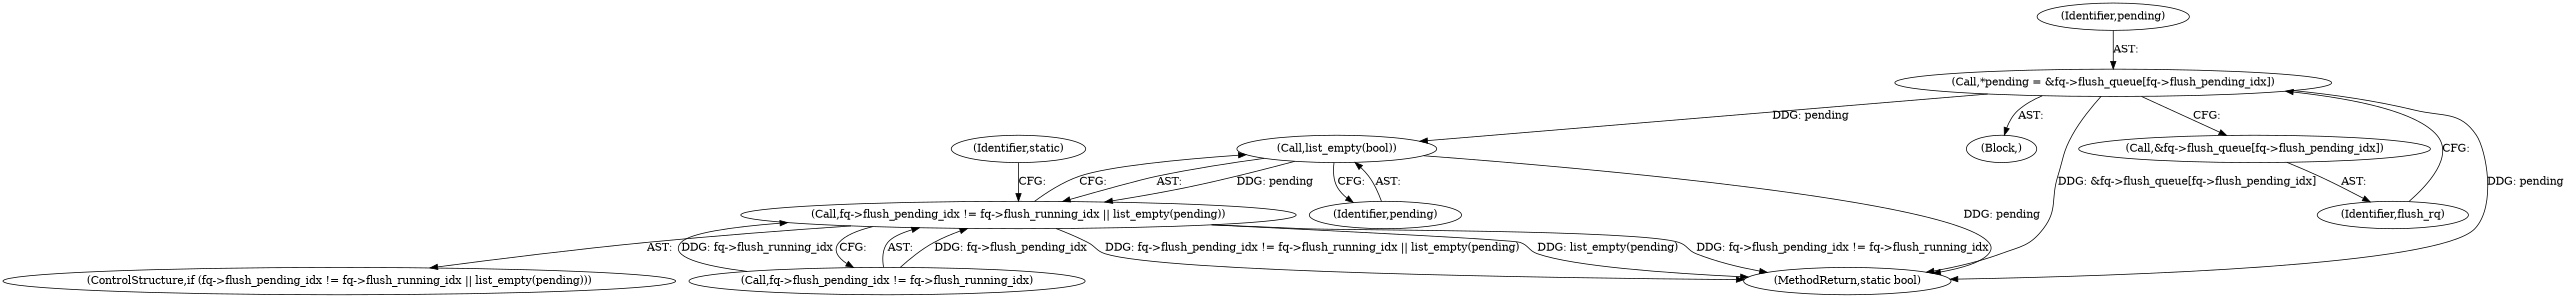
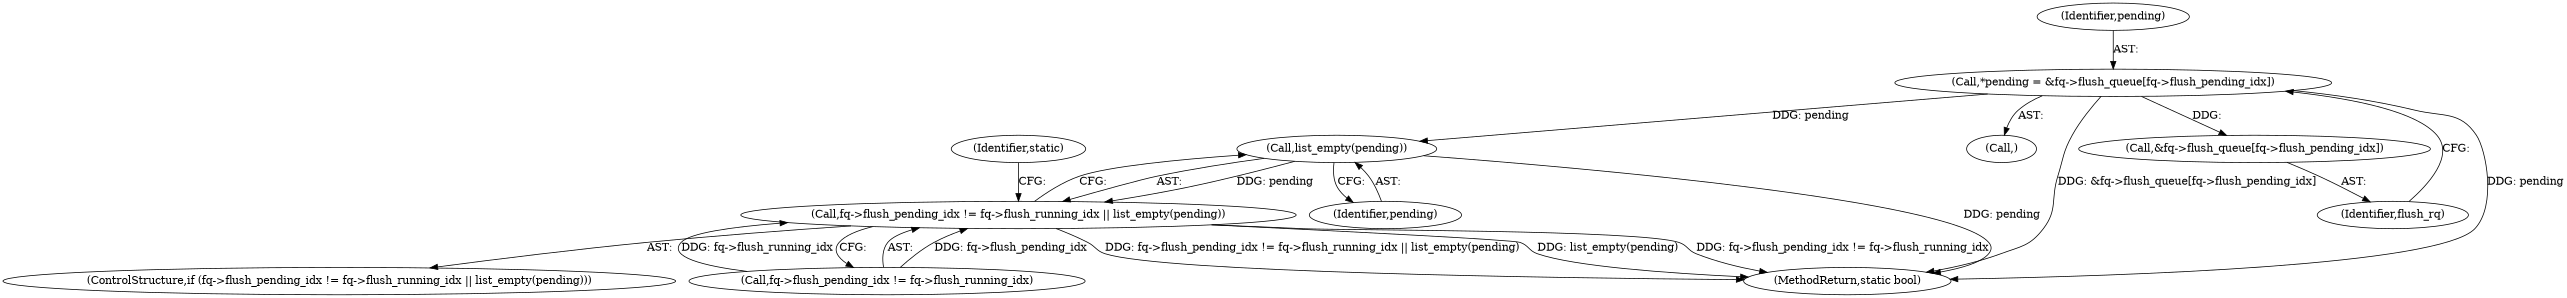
(2209, 116) -> (2209, 116)
(1337, 149) -> (1337, 149)
(2002, 149) -> (2002, 149)
